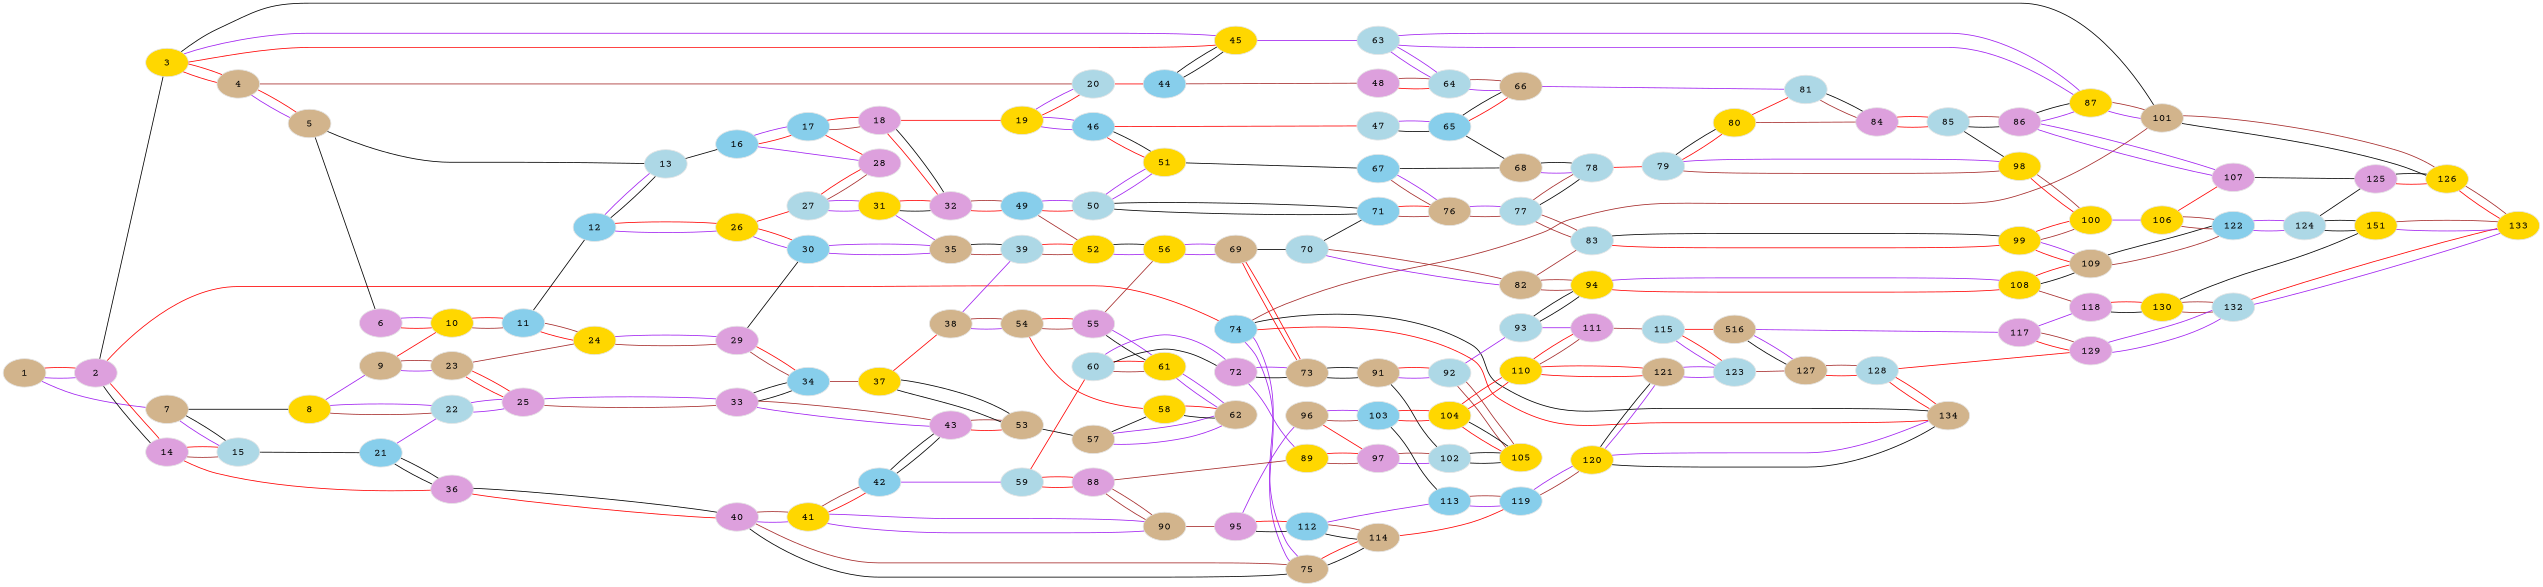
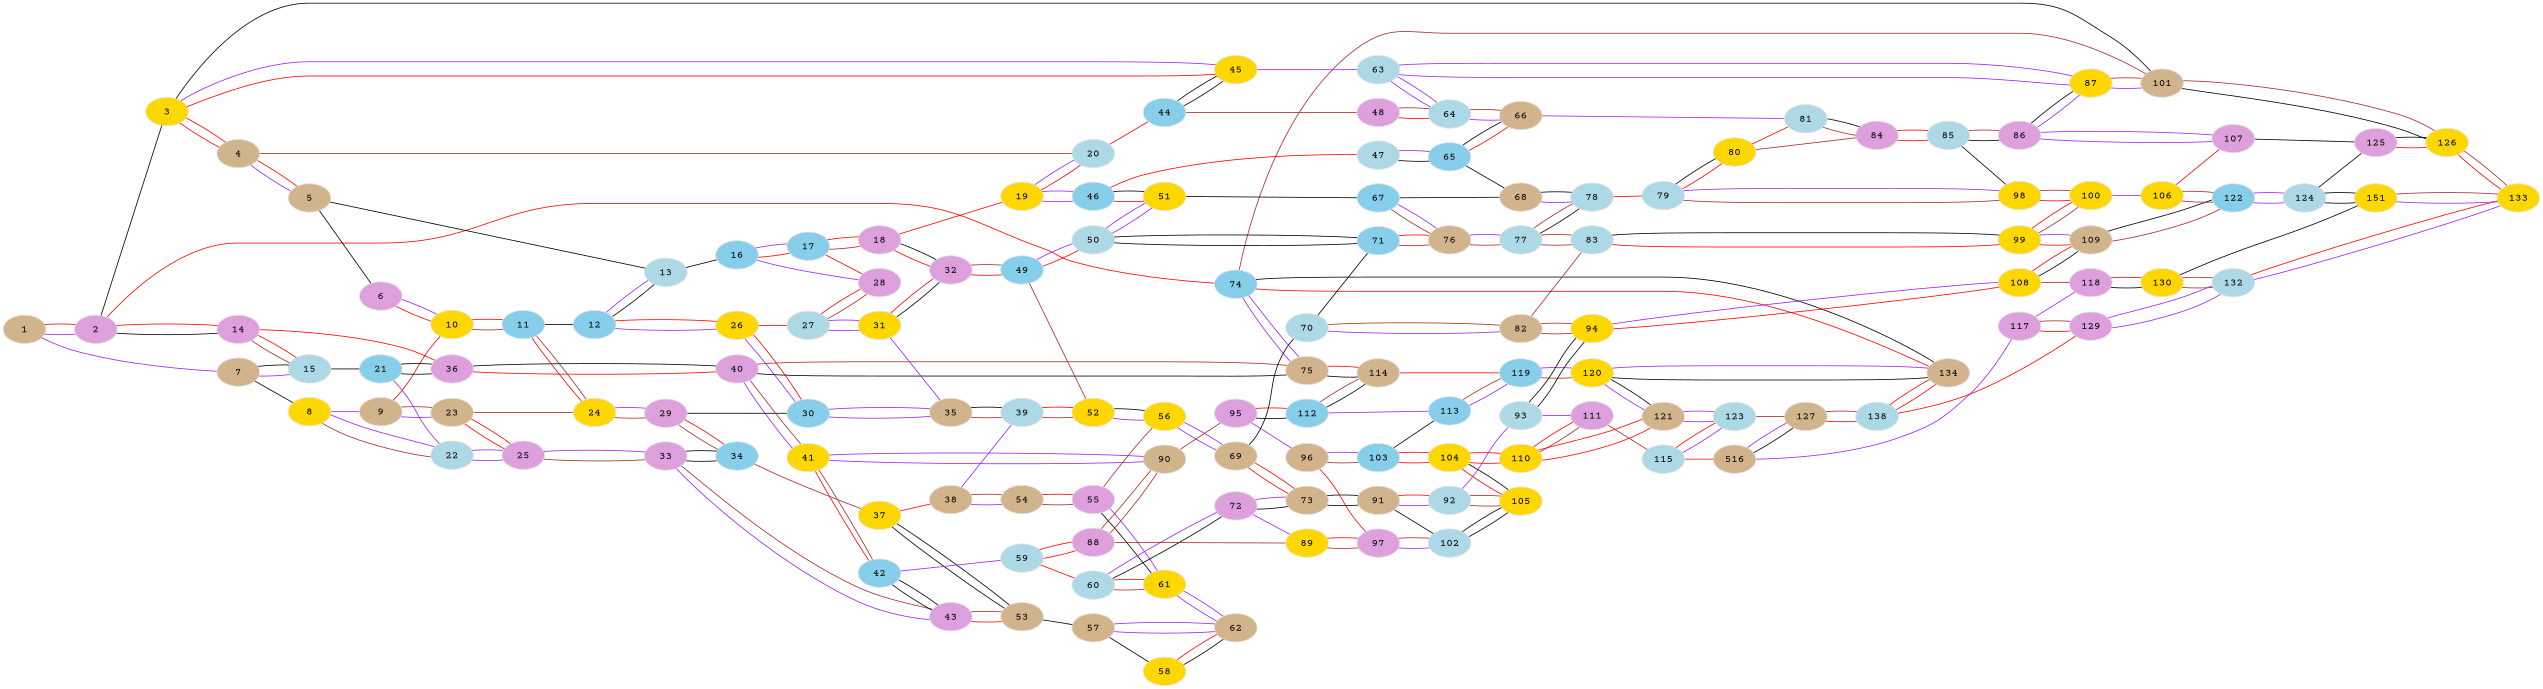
(1877, 370) -> (1877, 416)
(1072, 388) -> none
